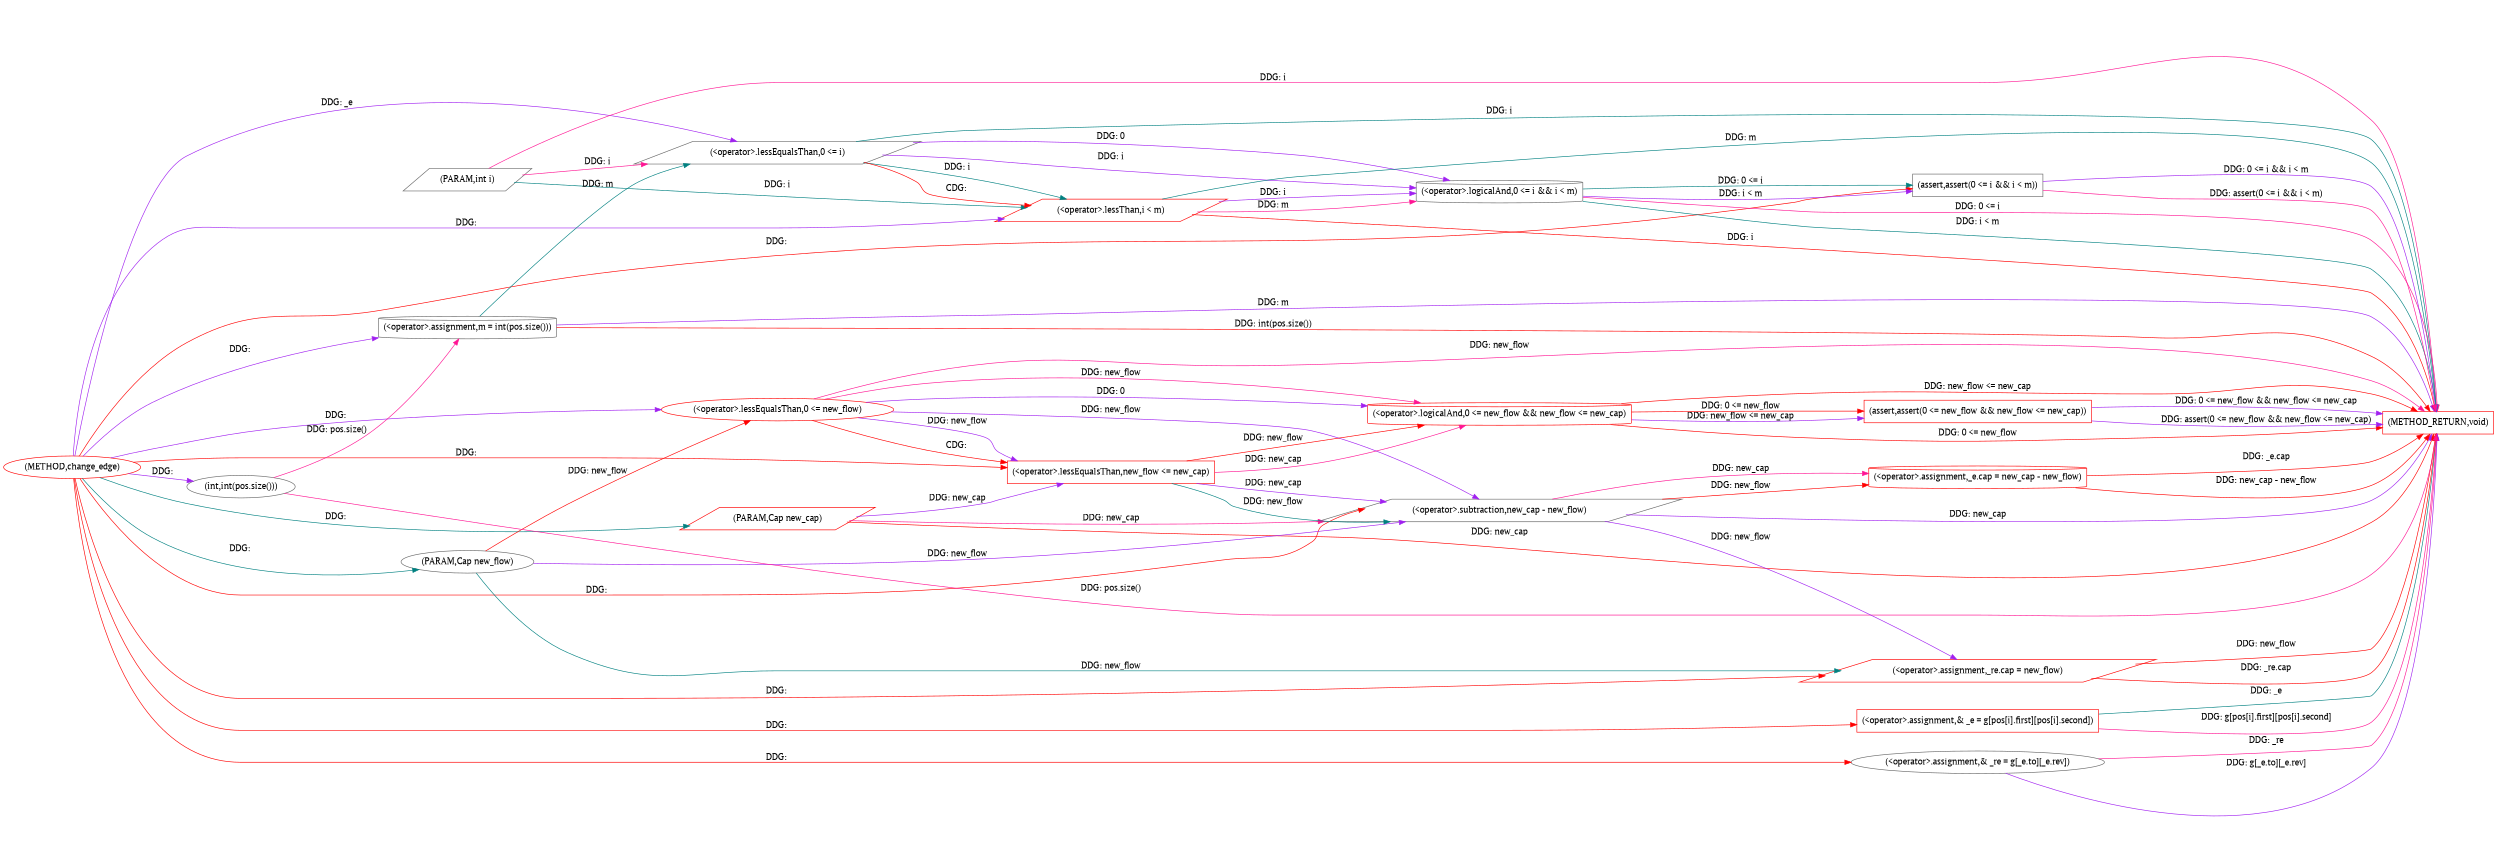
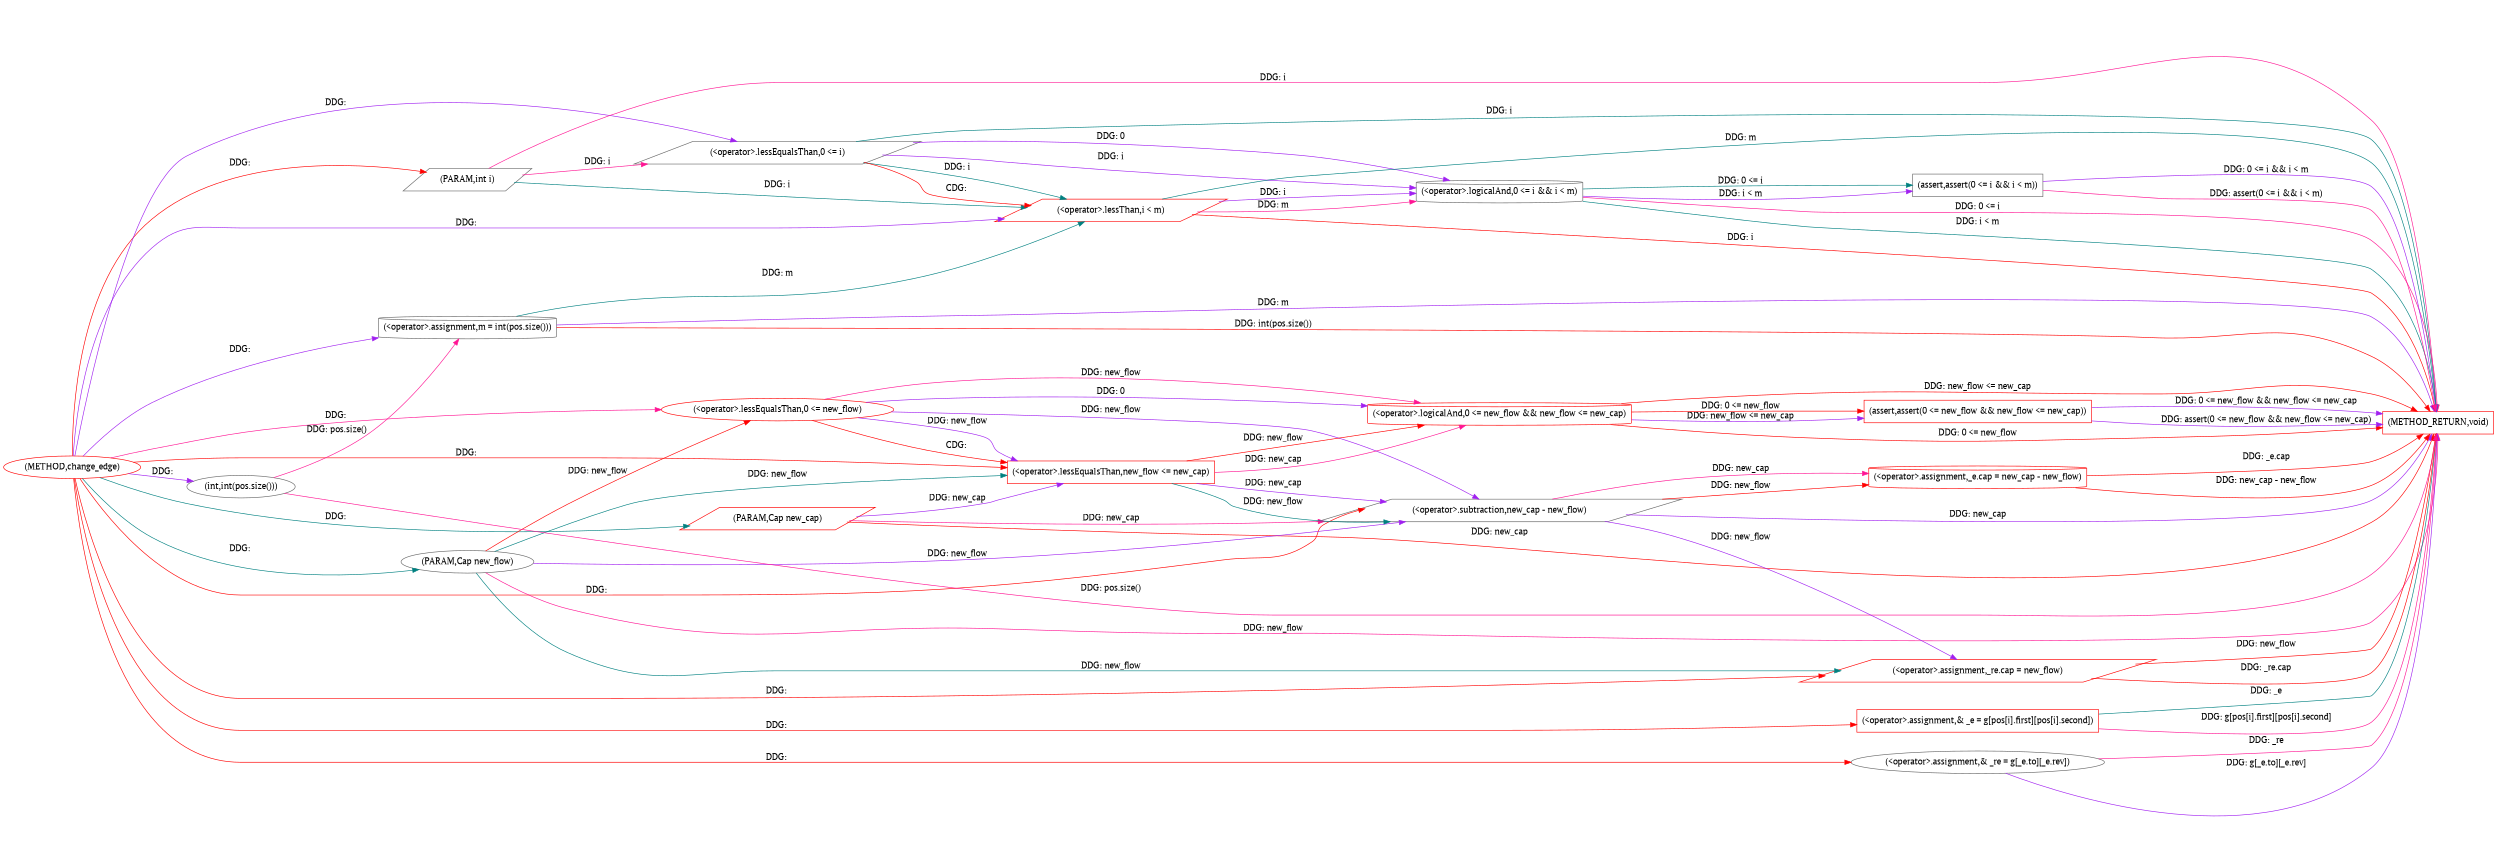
(337, 103) -> (337, 103)
(570, 234) -> (802, 294)
(964, 245) -> (161, 213)
(1619, 353) -> (1524, 637)
(368, 420) -> (368, 420)
none -> (743, 489)
